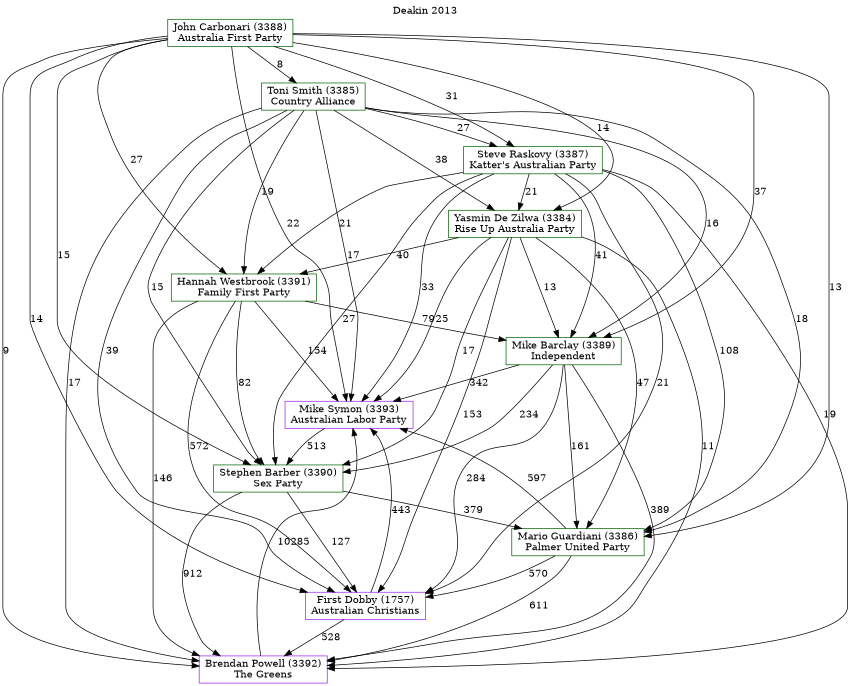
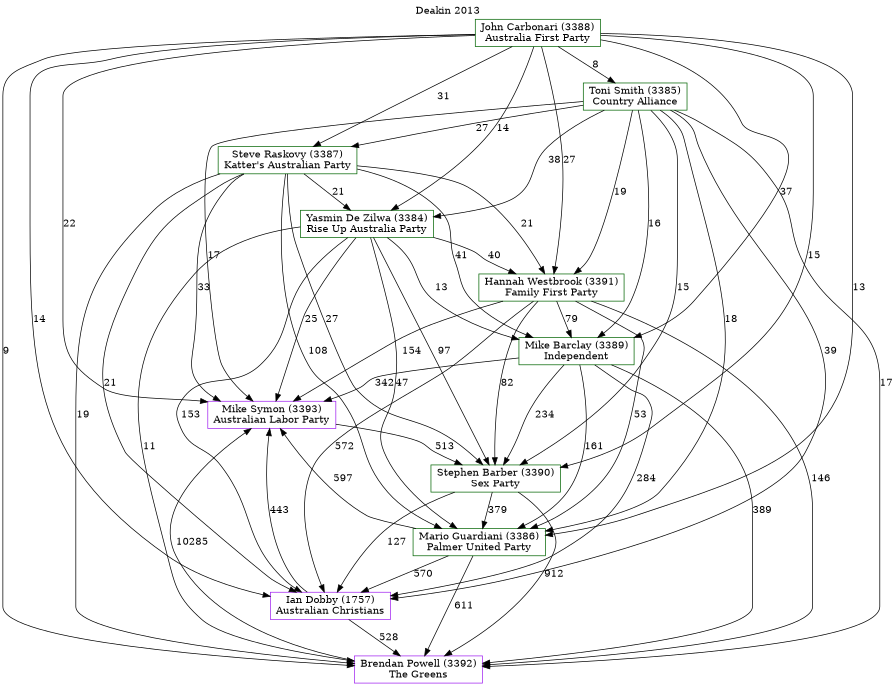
(469, 351) -> (445, 351)
none -> (631, 414)
(366, 606) -> (330, 606)
